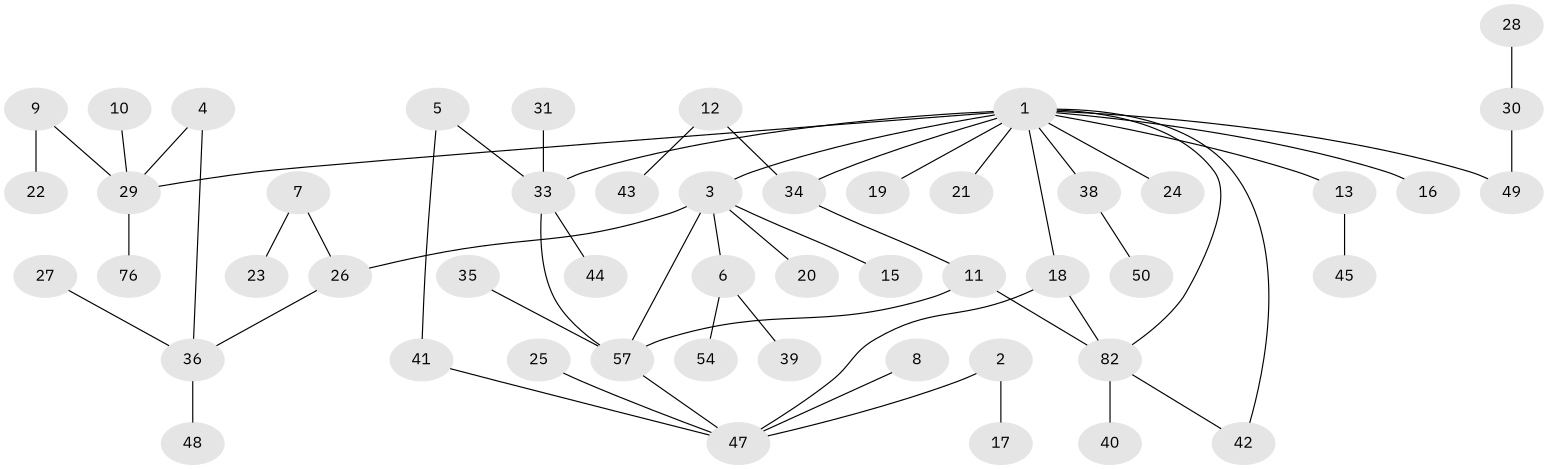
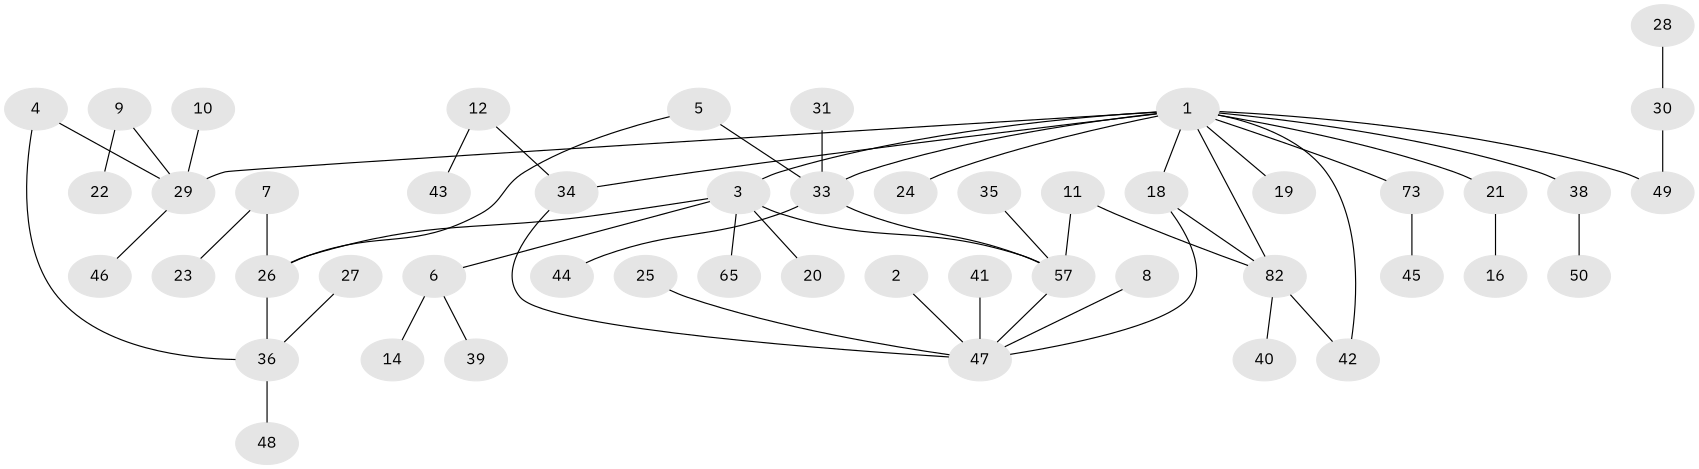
(1232, 136) -> (1496, 235)
(1345, 193) -> (1412, 193)
(428, 235) -> (489, 208)
(884, 235) -> (682, 334)
(129, 276) -> (100, 276)
(891, 276) -> (729, 276)
(706, 360) -> (392, 360)
(1001, 444) -> none
